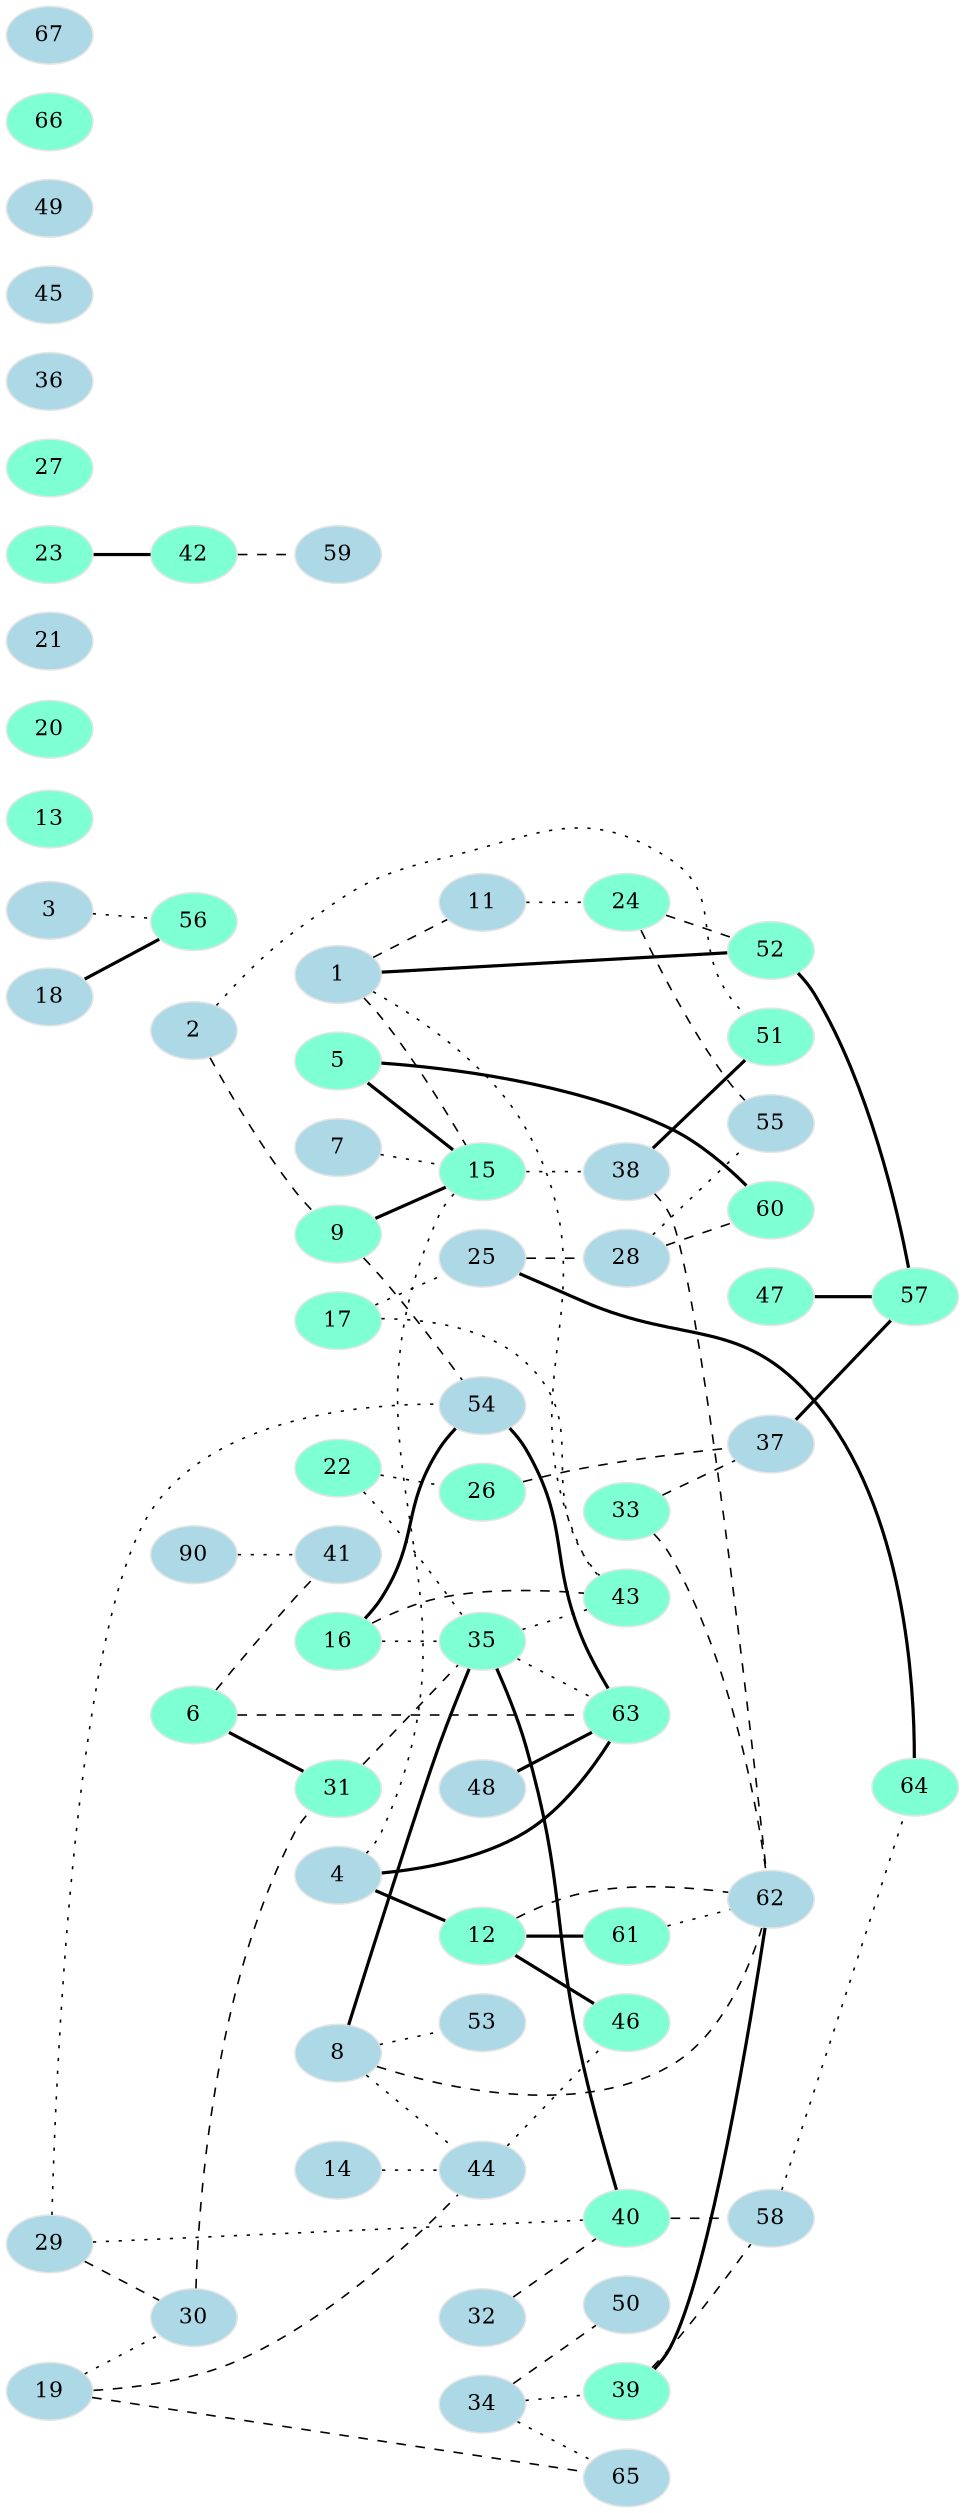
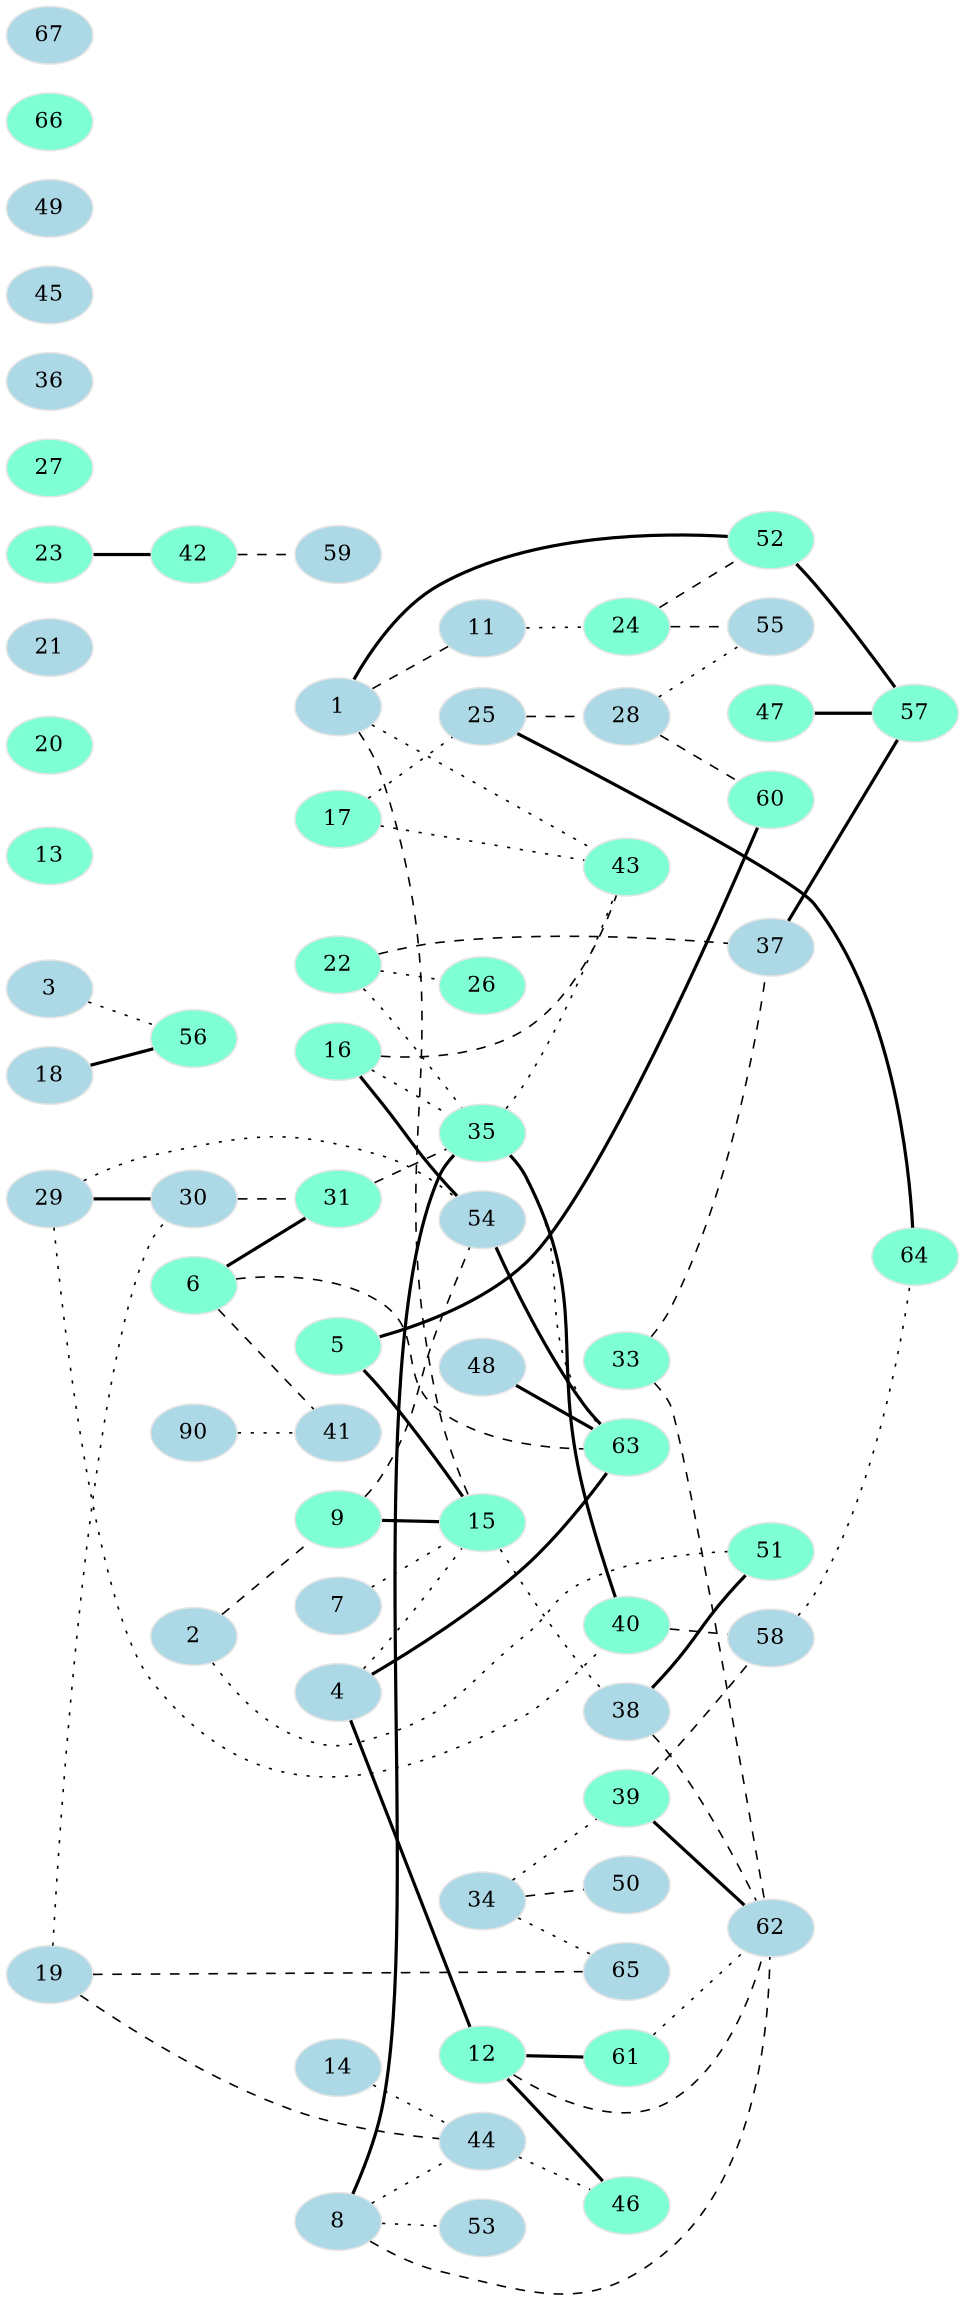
(625, 1461) -> (553, 936)
(122, 2281) -> (122, 1199)
(482, 2318) -> none
